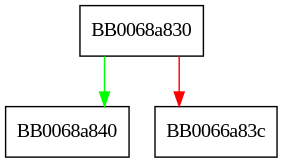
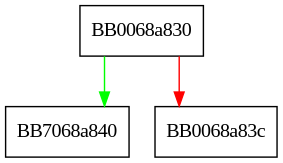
(67, 132) -> (67, 132)
(216, 132) -> (216, 132)
